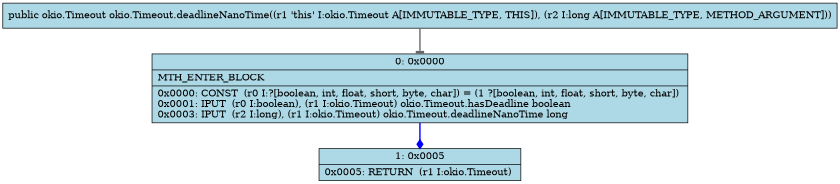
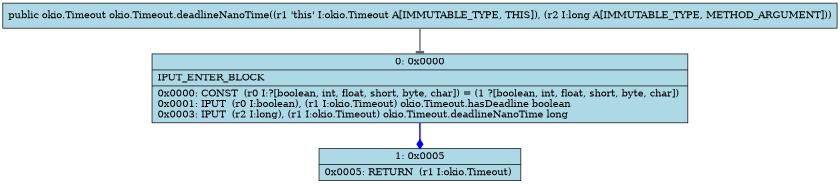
(211, 78) -> (211, 78)
